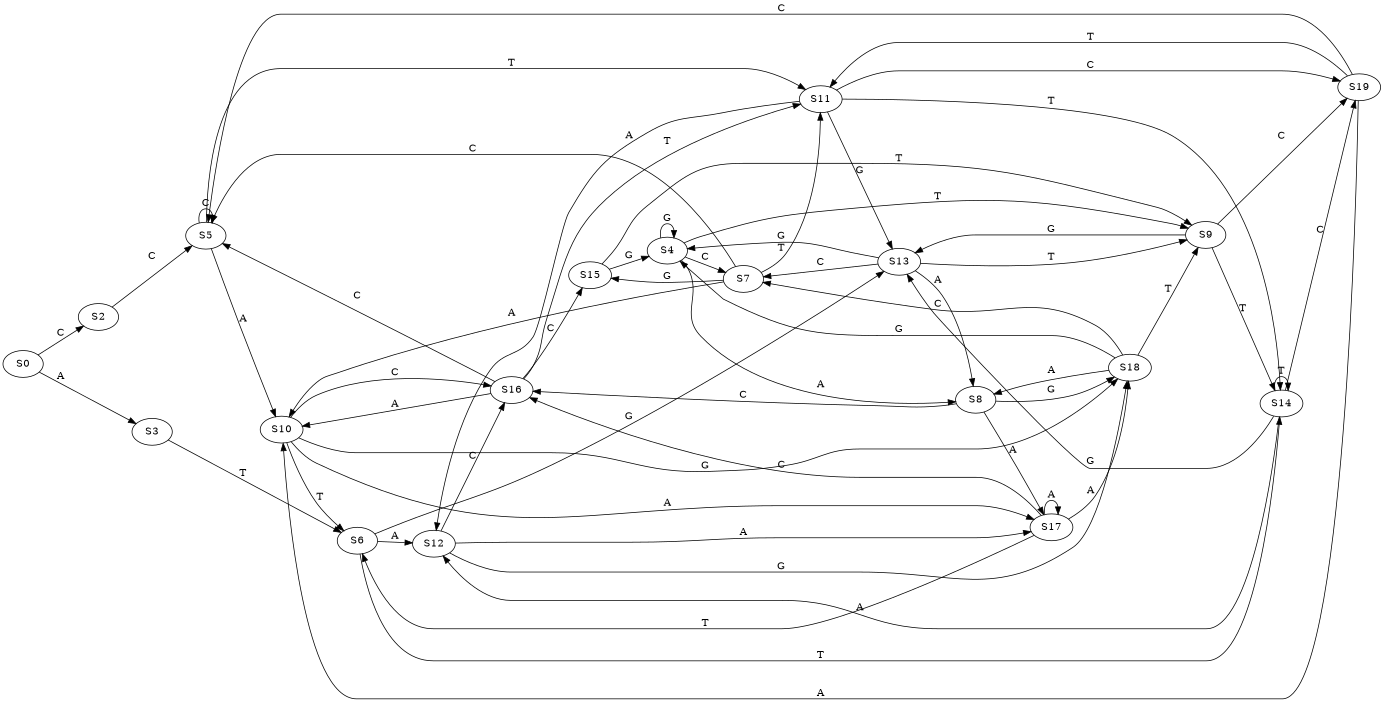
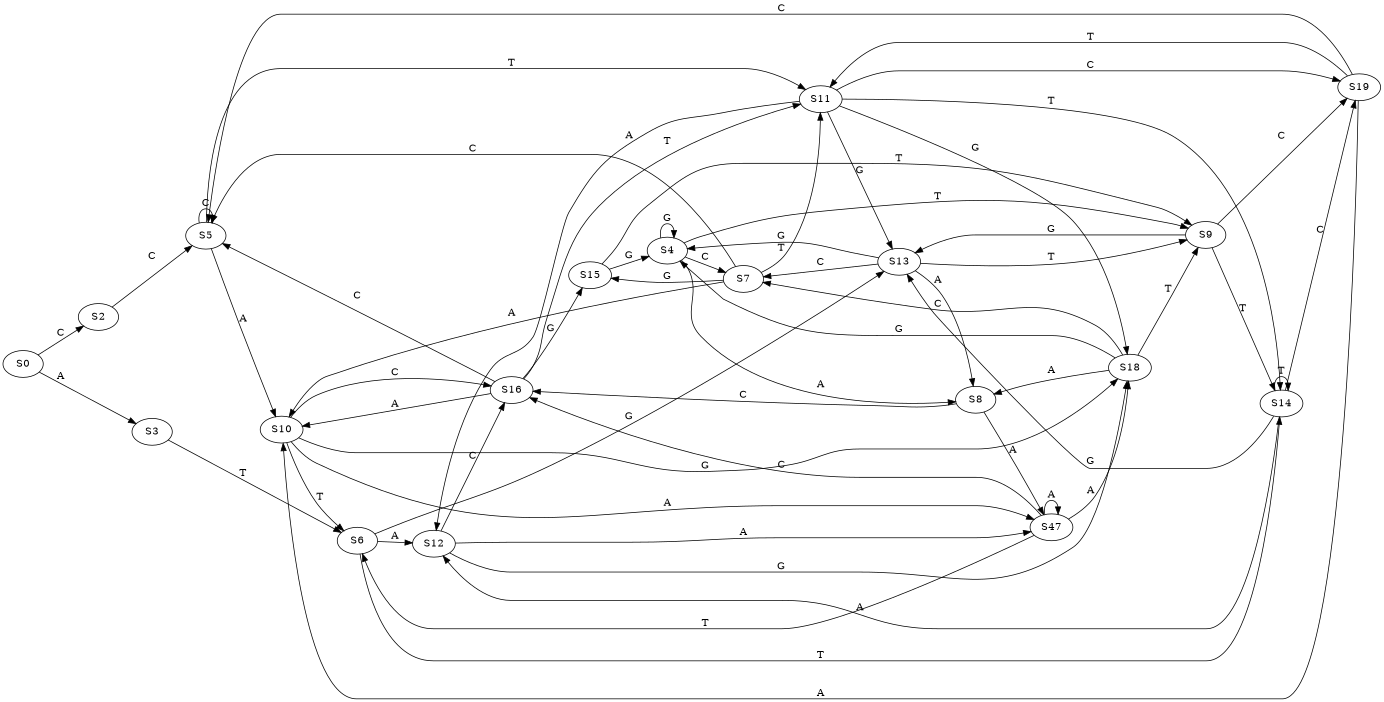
(551, 329) -> (551, 329)
(1053, 399) -> (1022, 186)
(1051, 527) -> (1051, 527)
